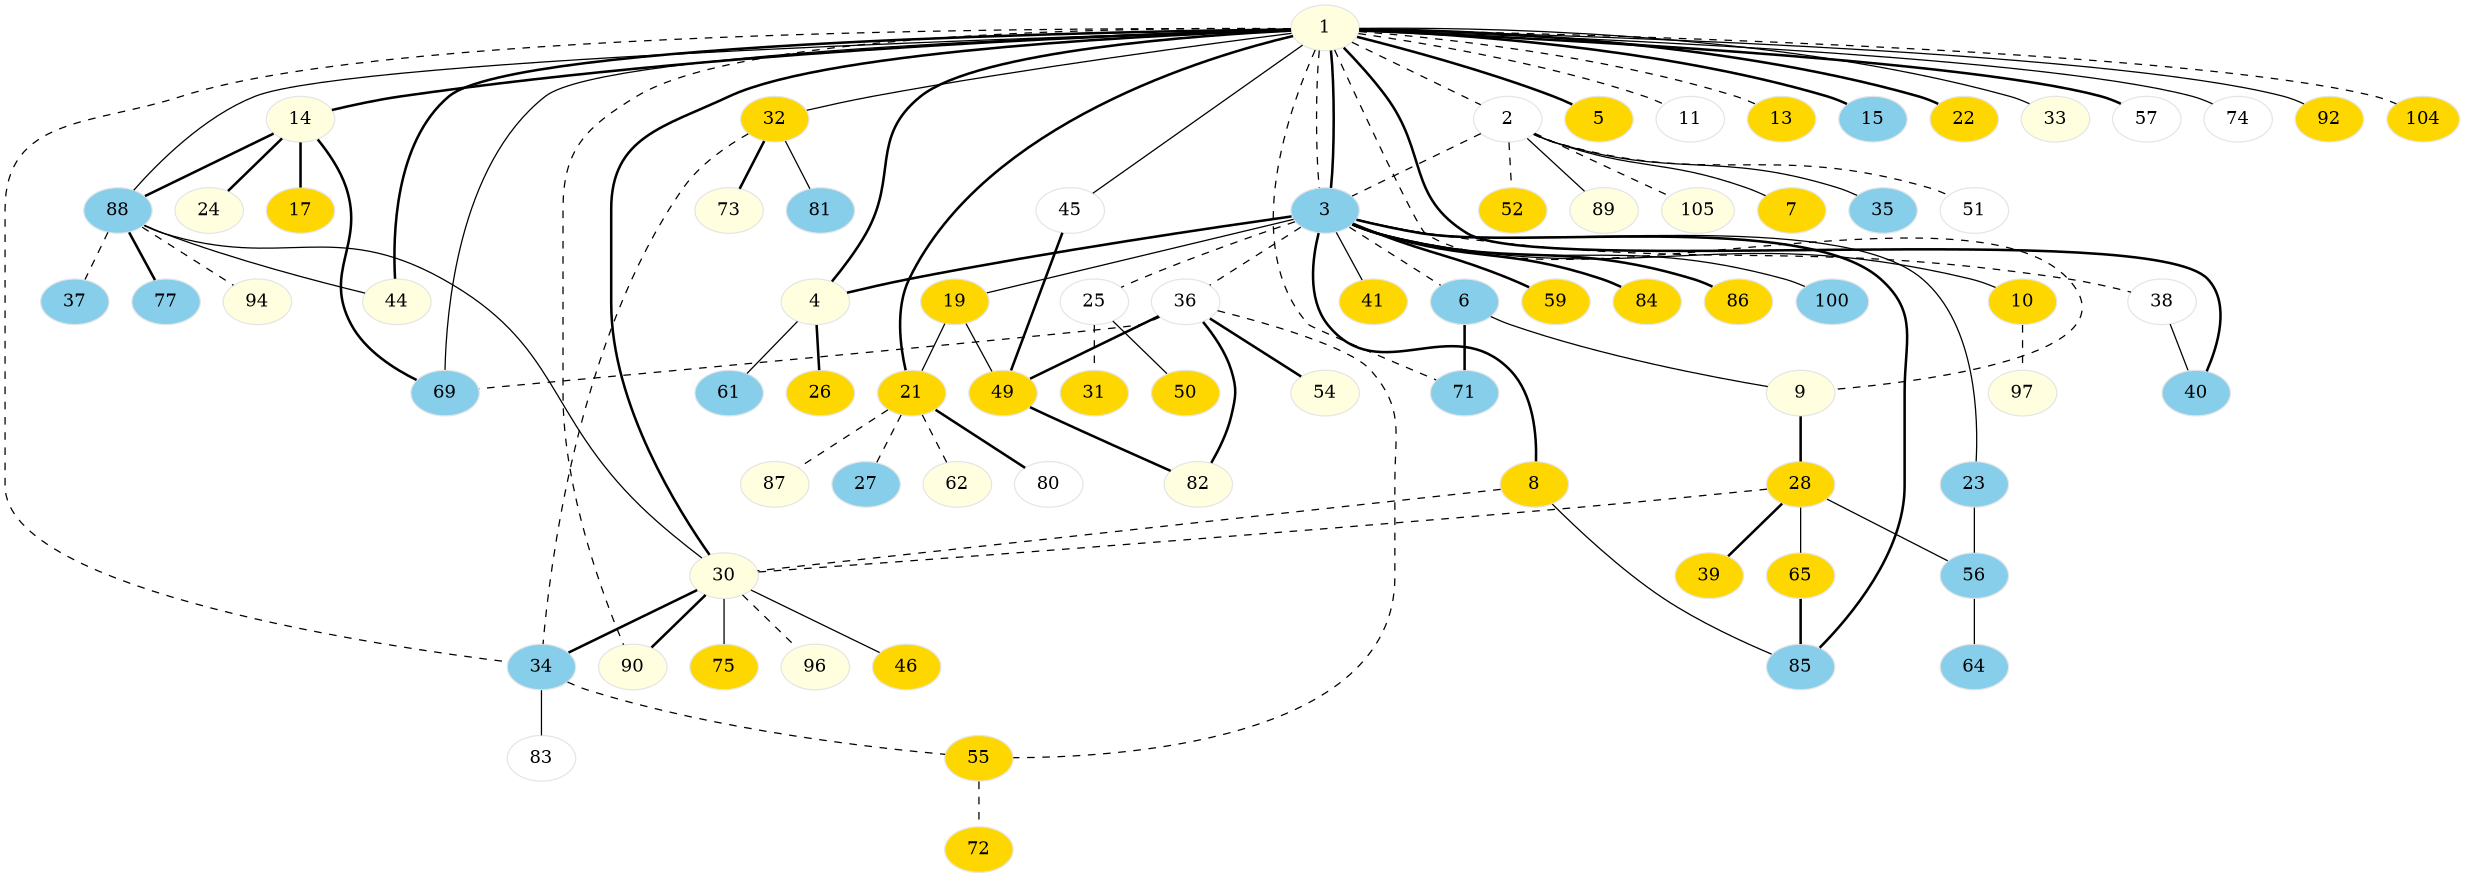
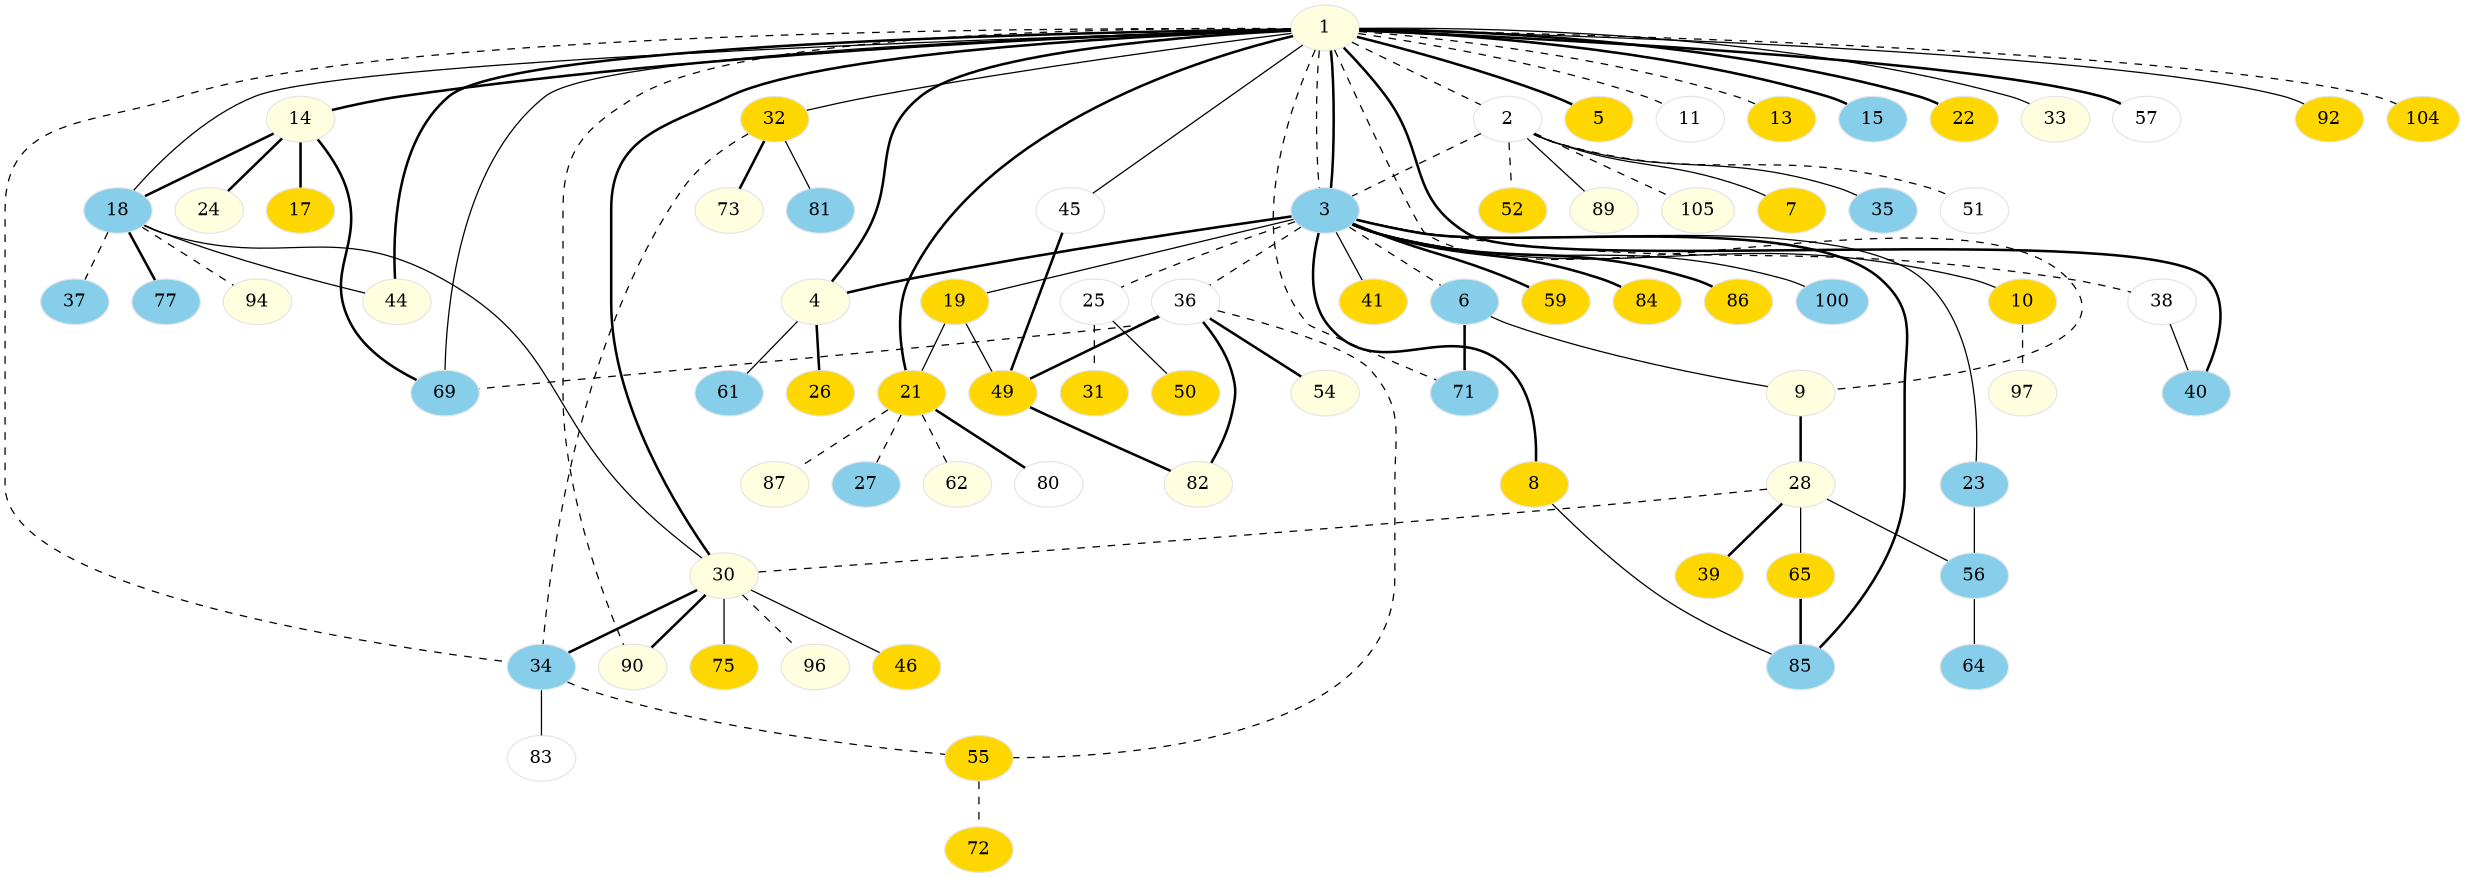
(2238, 119) -> none
(118, 210) -> (118, 210)
(1801, 484) -> (1801, 484)
(1129, 530) -> none
